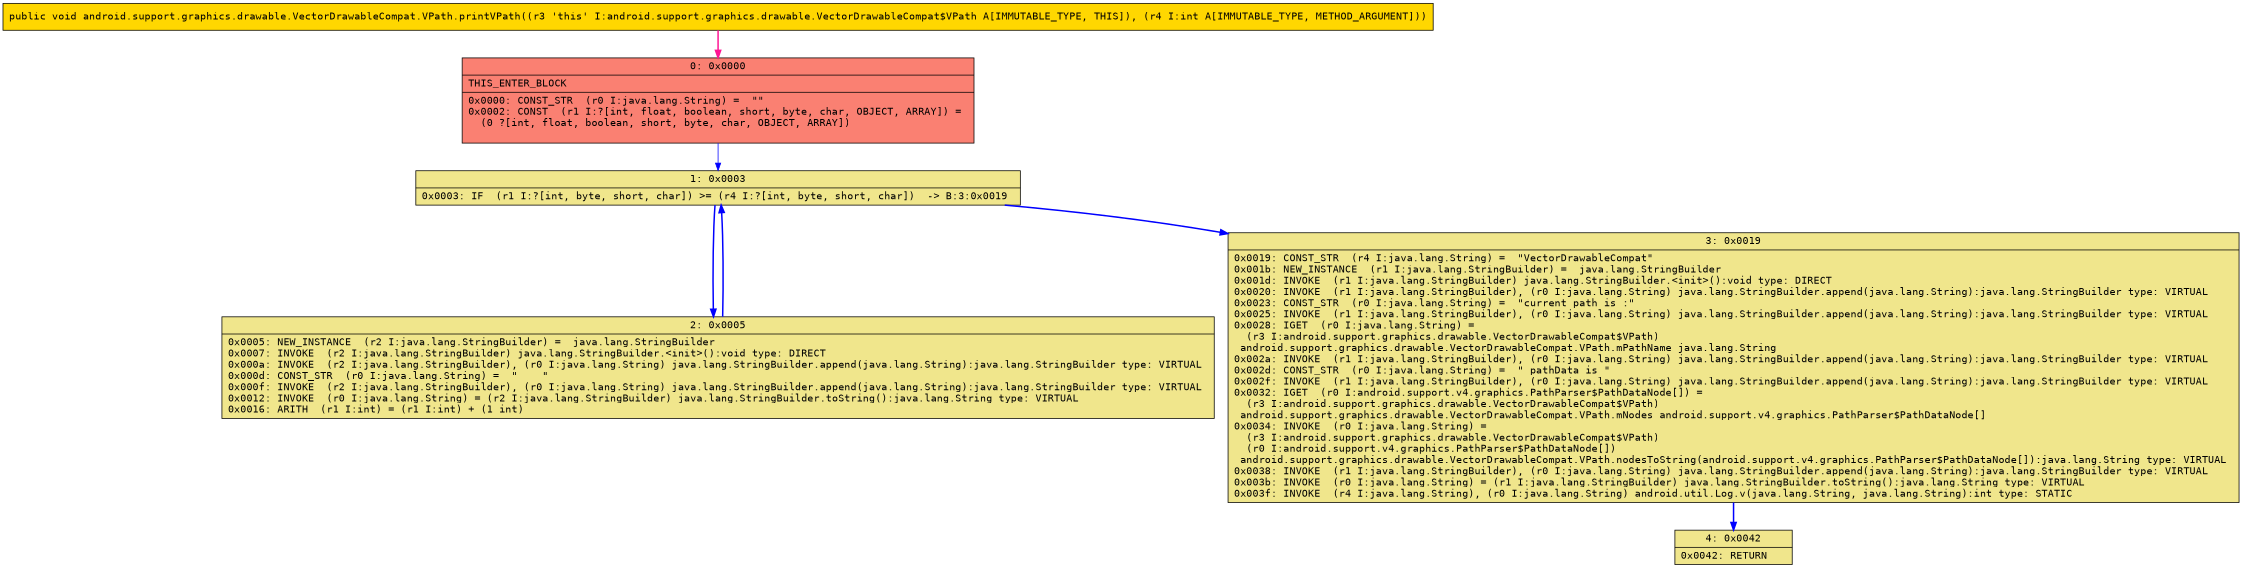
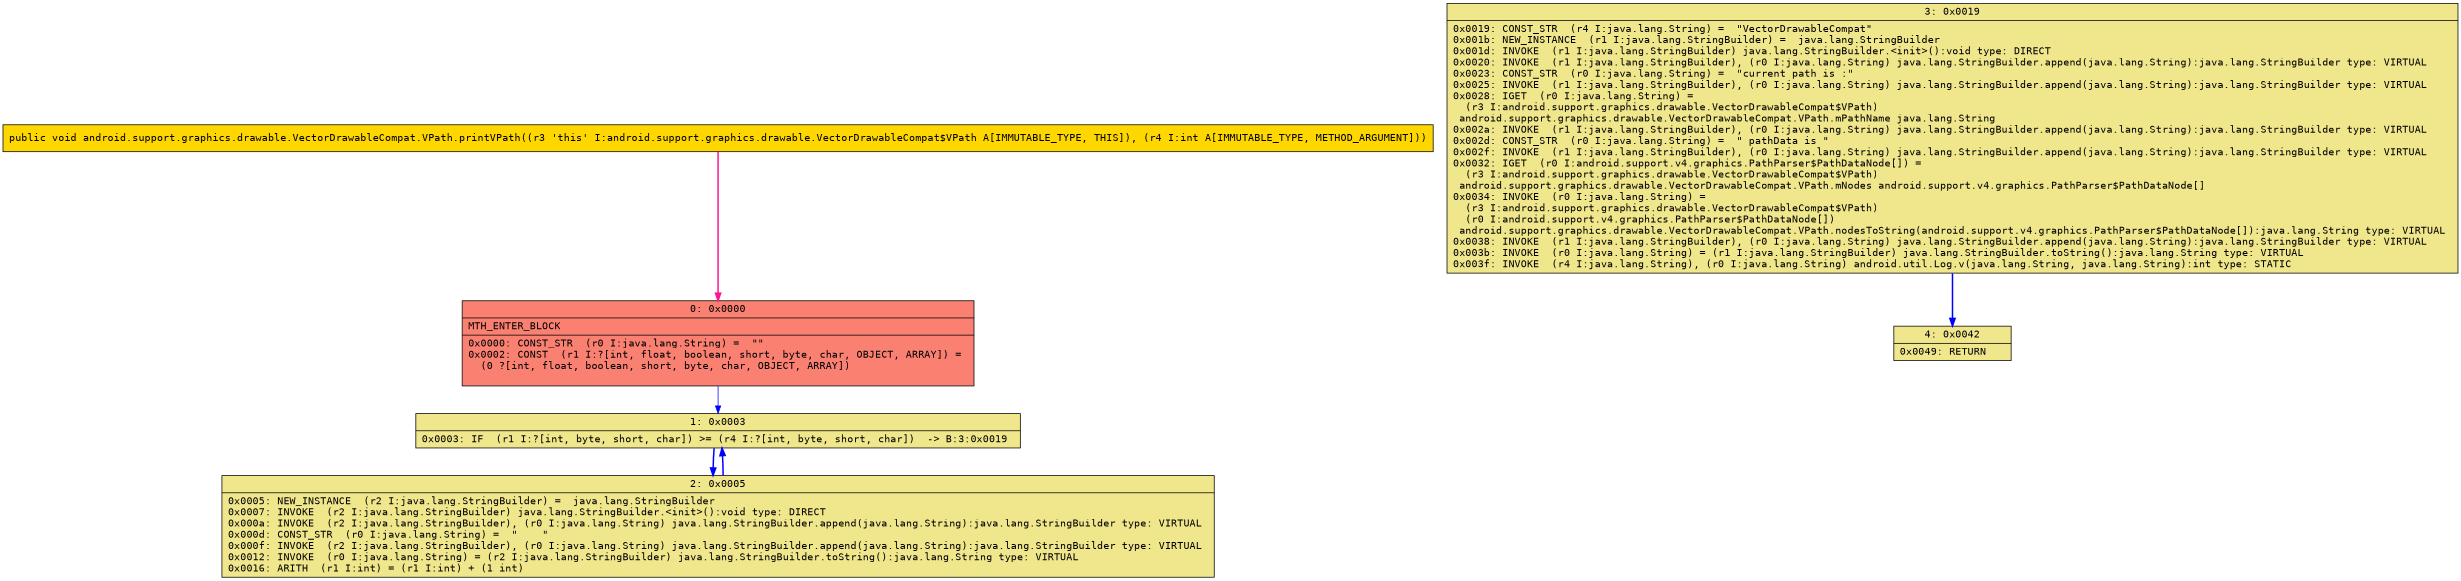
(518, 83) -> (514, 326)
(1113, 217) -> none
(1734, 556) -> (1952, 352)
